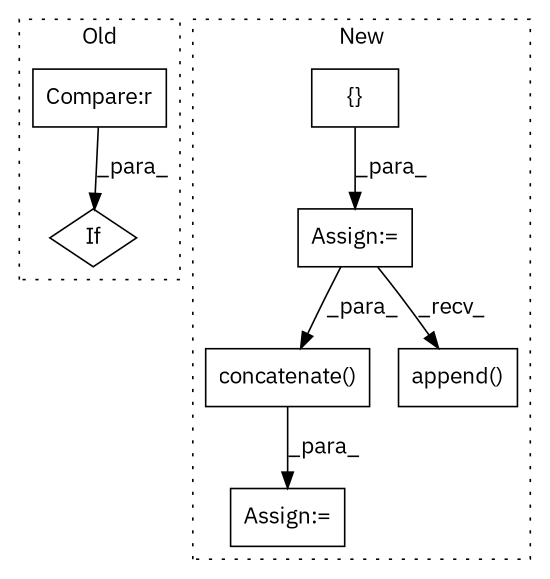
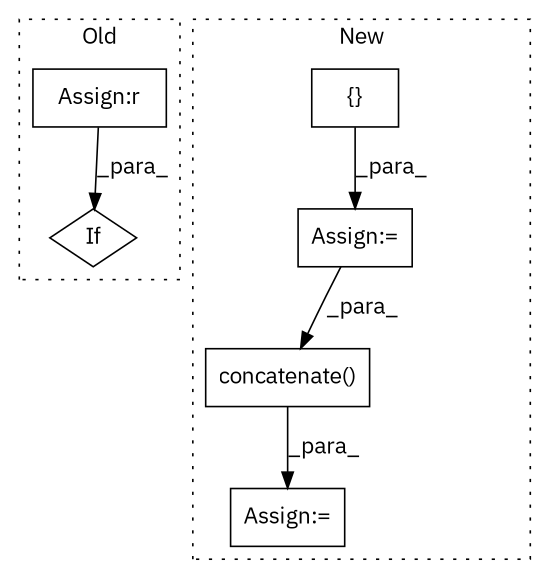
(100, 98) -> (100, 98)
(458, 378) -> none
